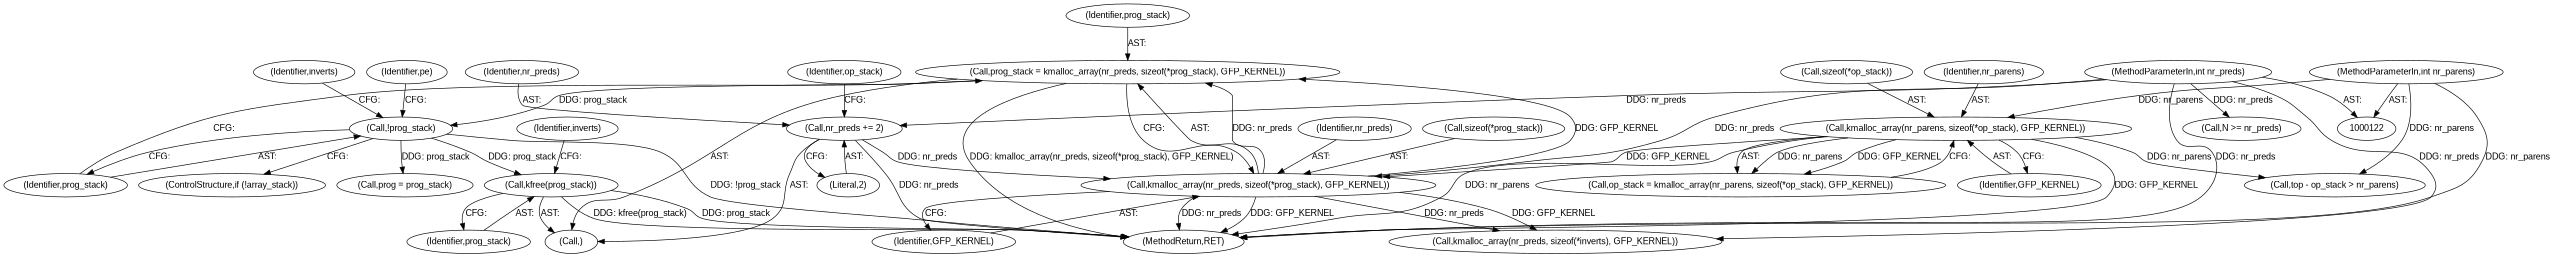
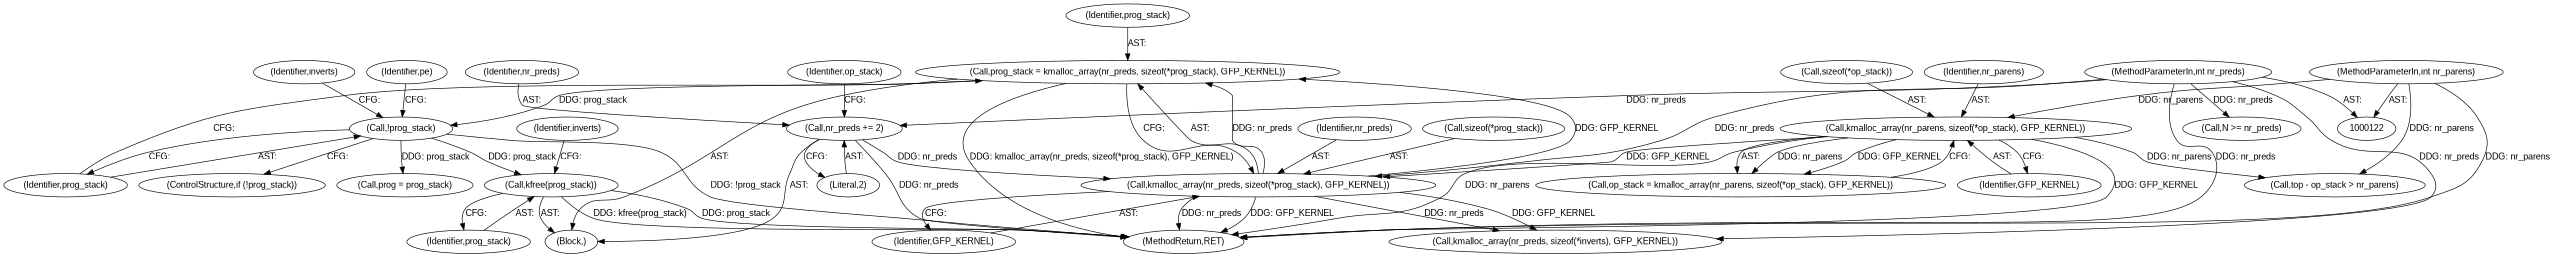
(232, 185) -> (232, 185)
(571, 242) -> (571, 242)
